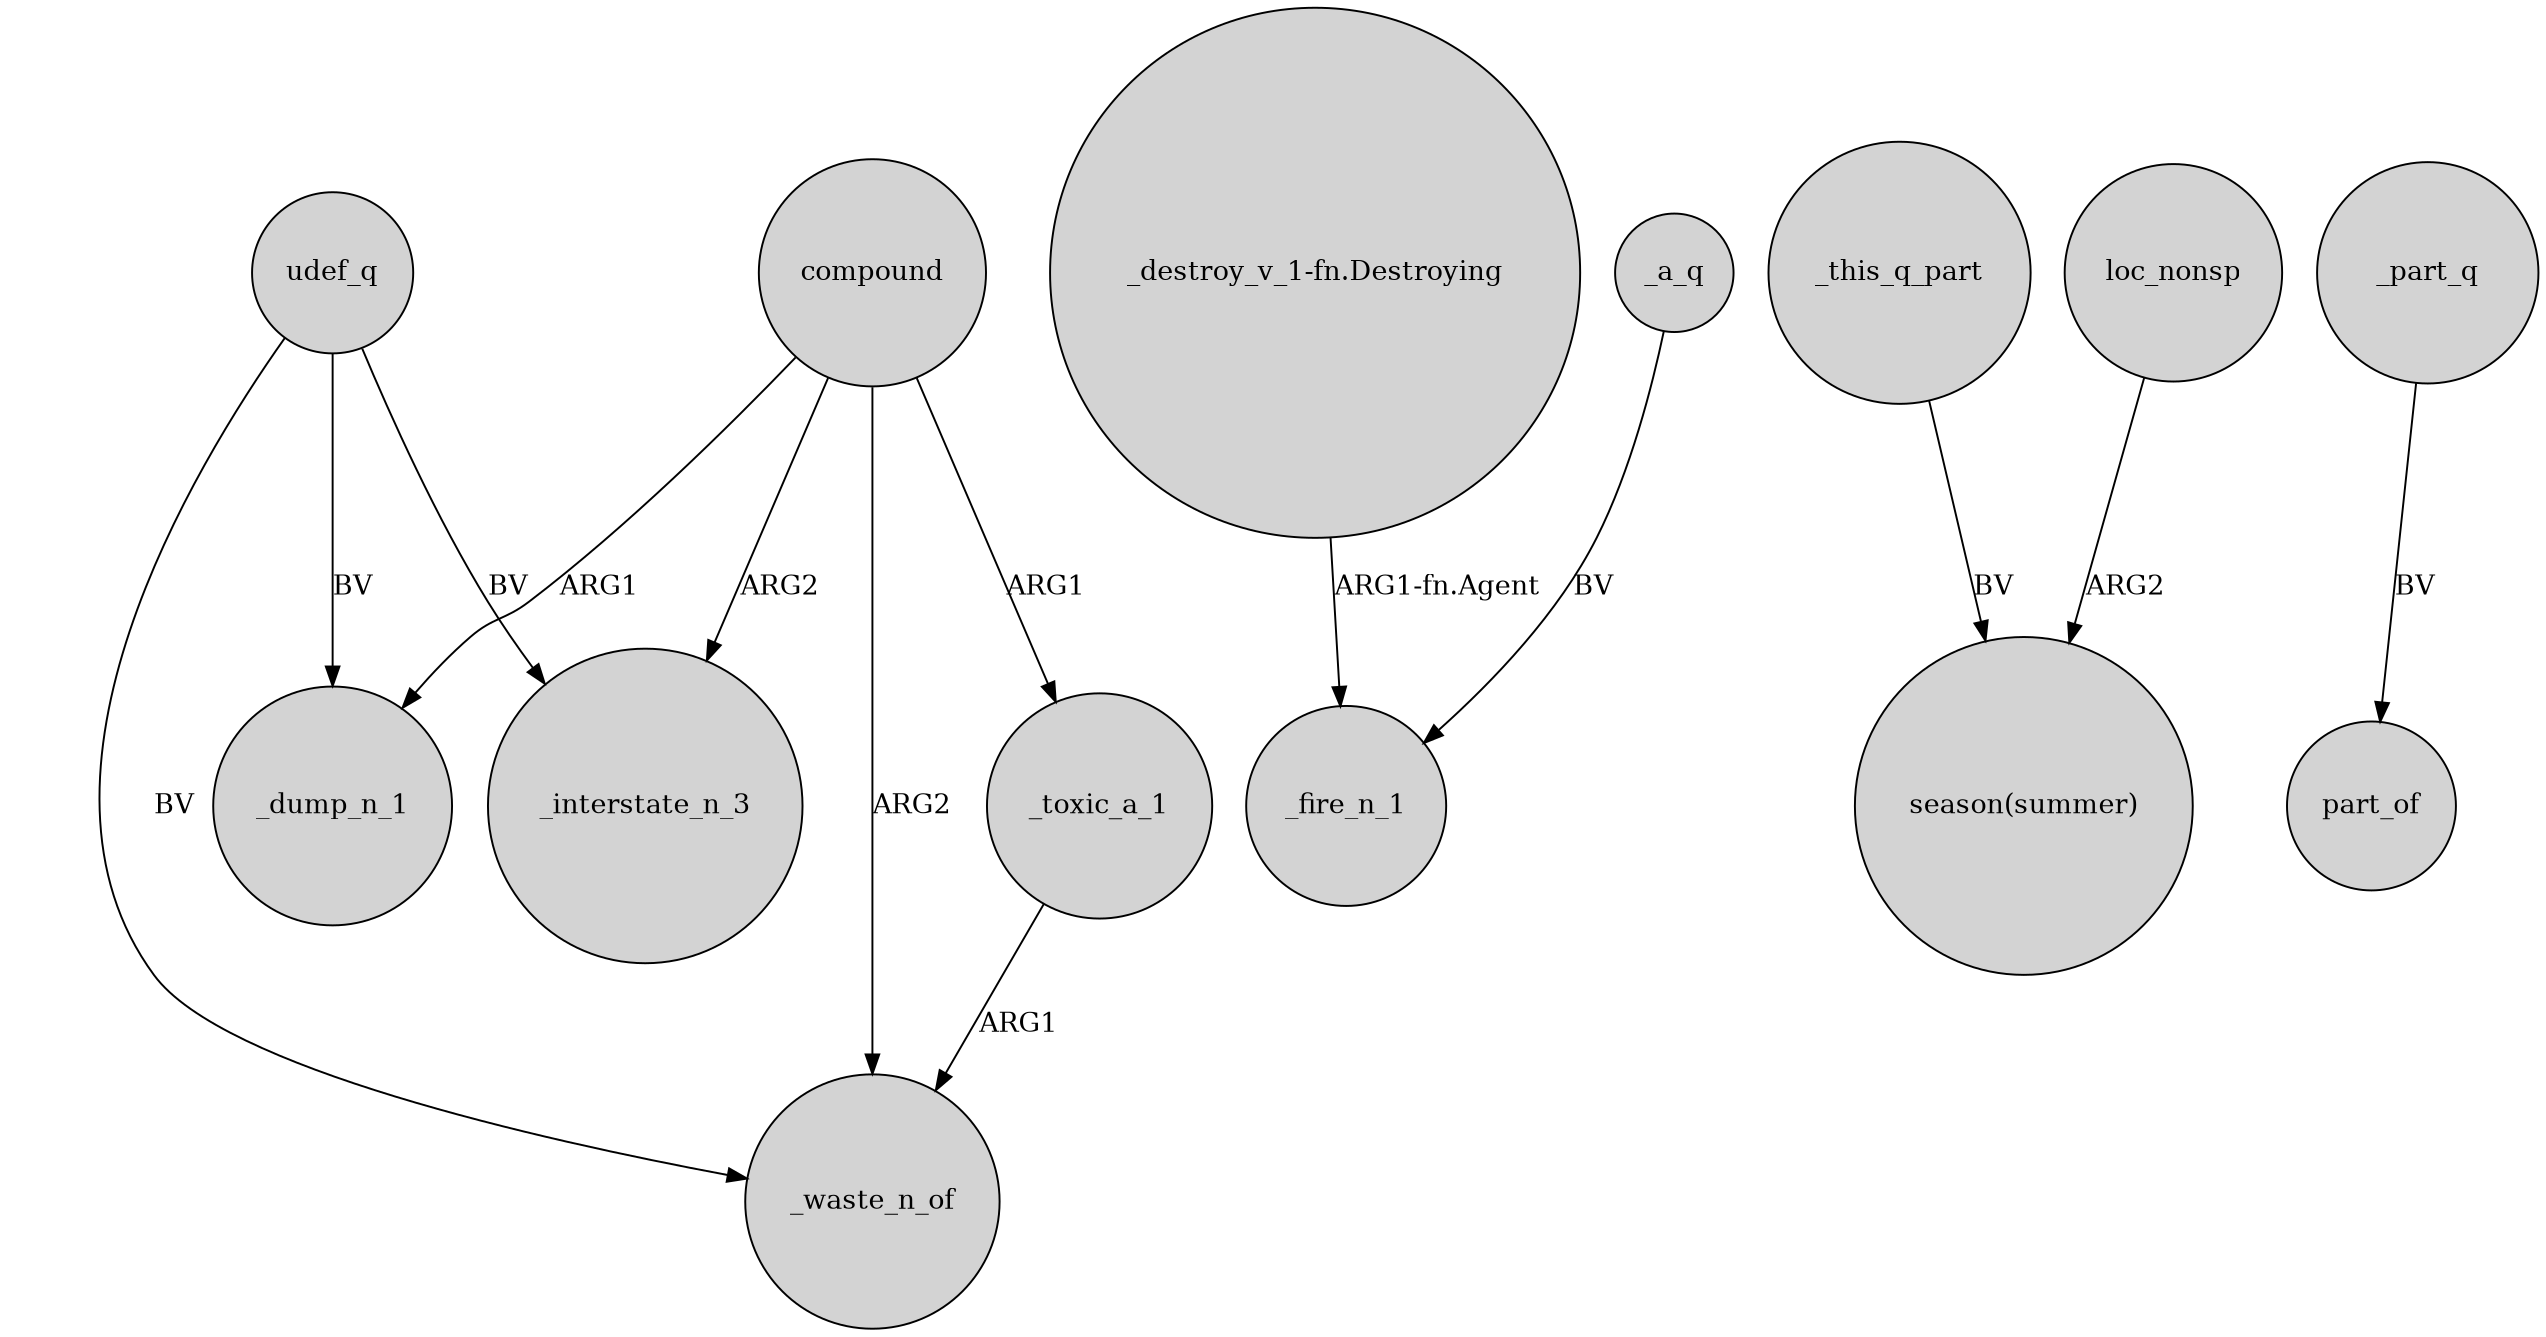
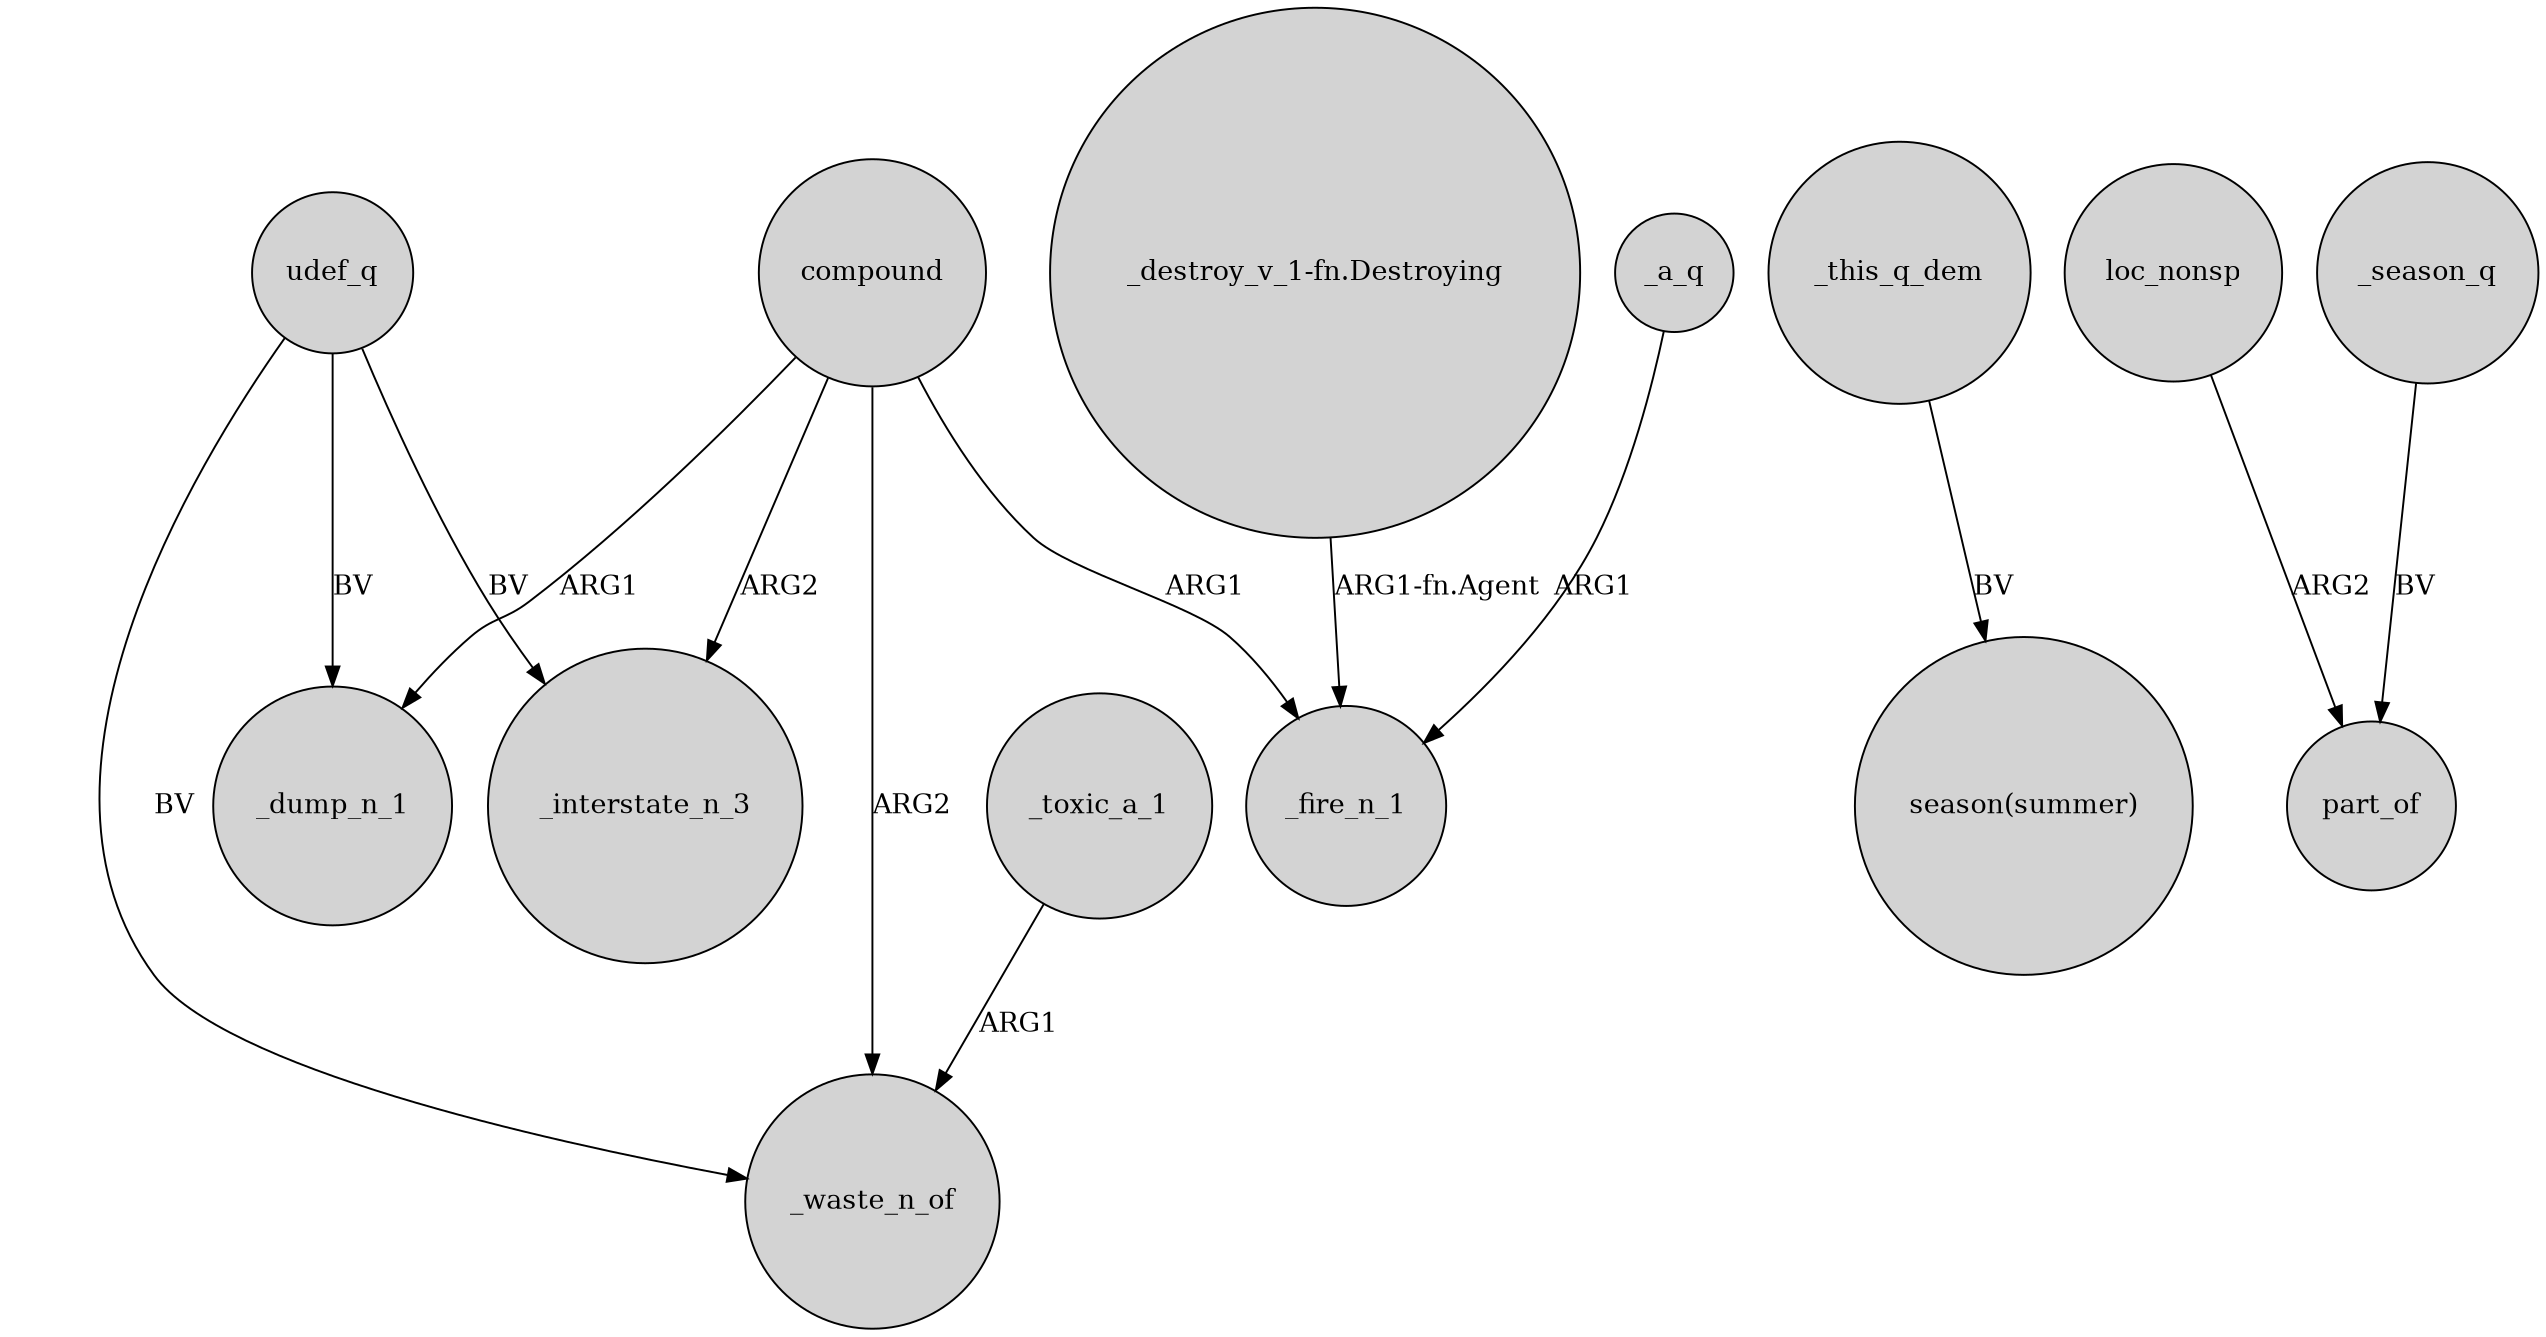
(1900, 273) -> (1900, 273)
(2428, 273) -> (2428, 273)
(2110, 501) -> (2273, 541)
(982, 531) -> (1080, 566)
(1594, 587) -> (1594, 587)
